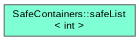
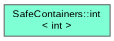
(70, 20) -> (57, 20)
